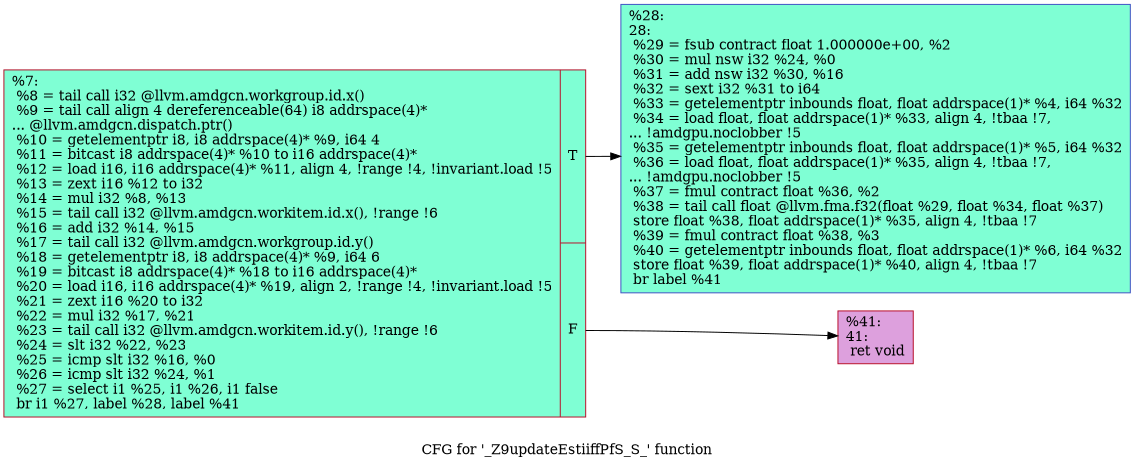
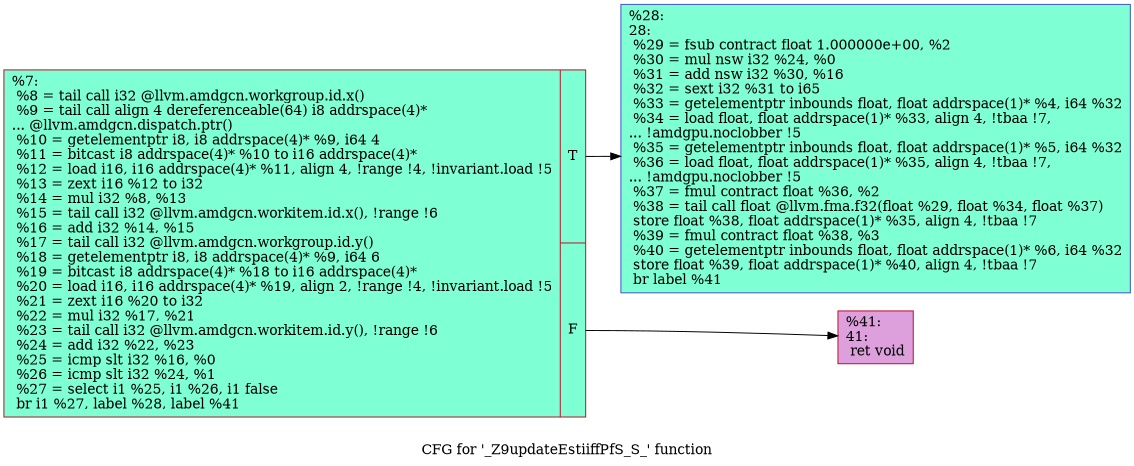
(725, 89) -> (725, 89)
(99, 346) -> (103, 346)
